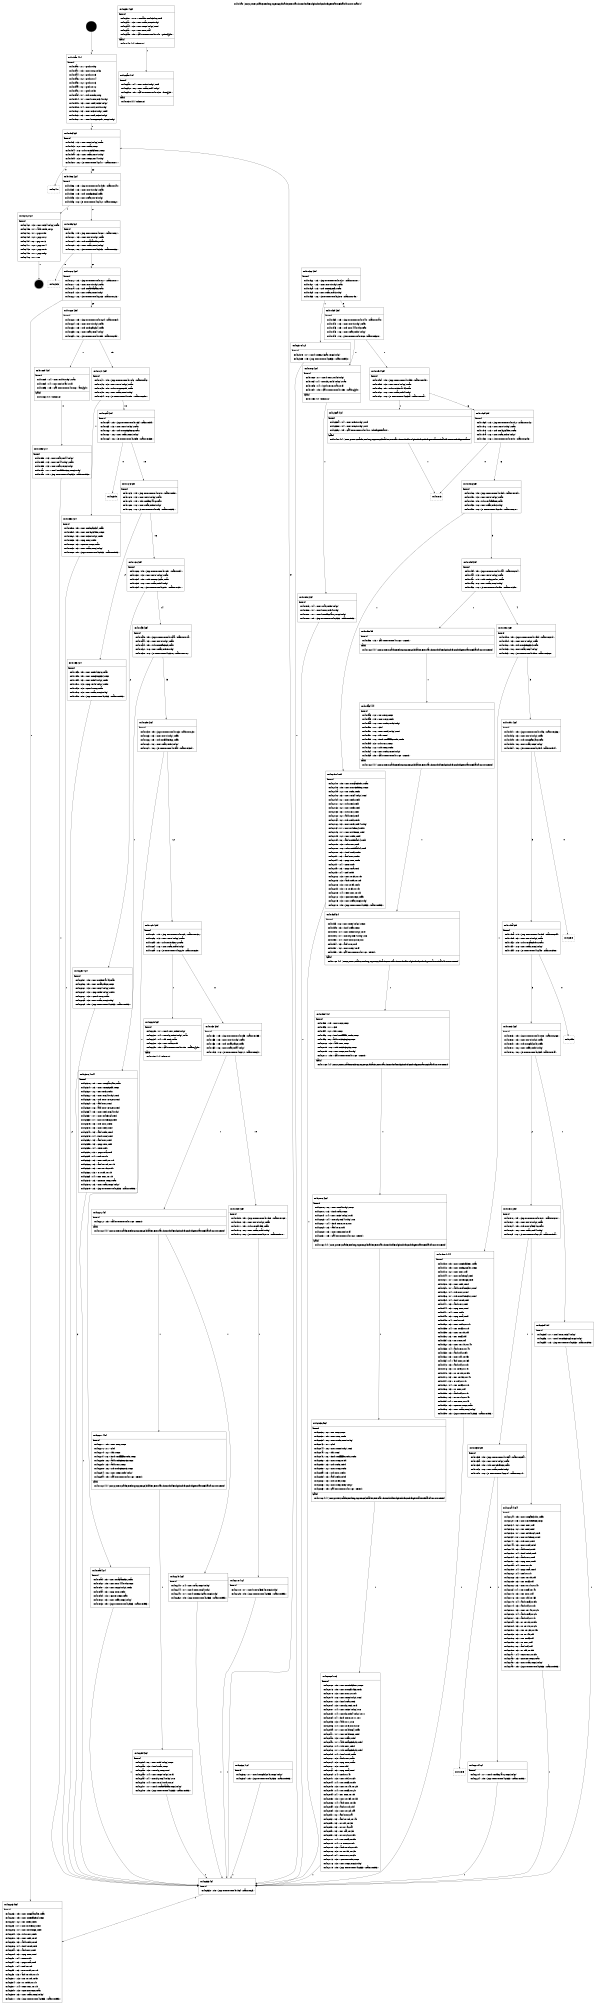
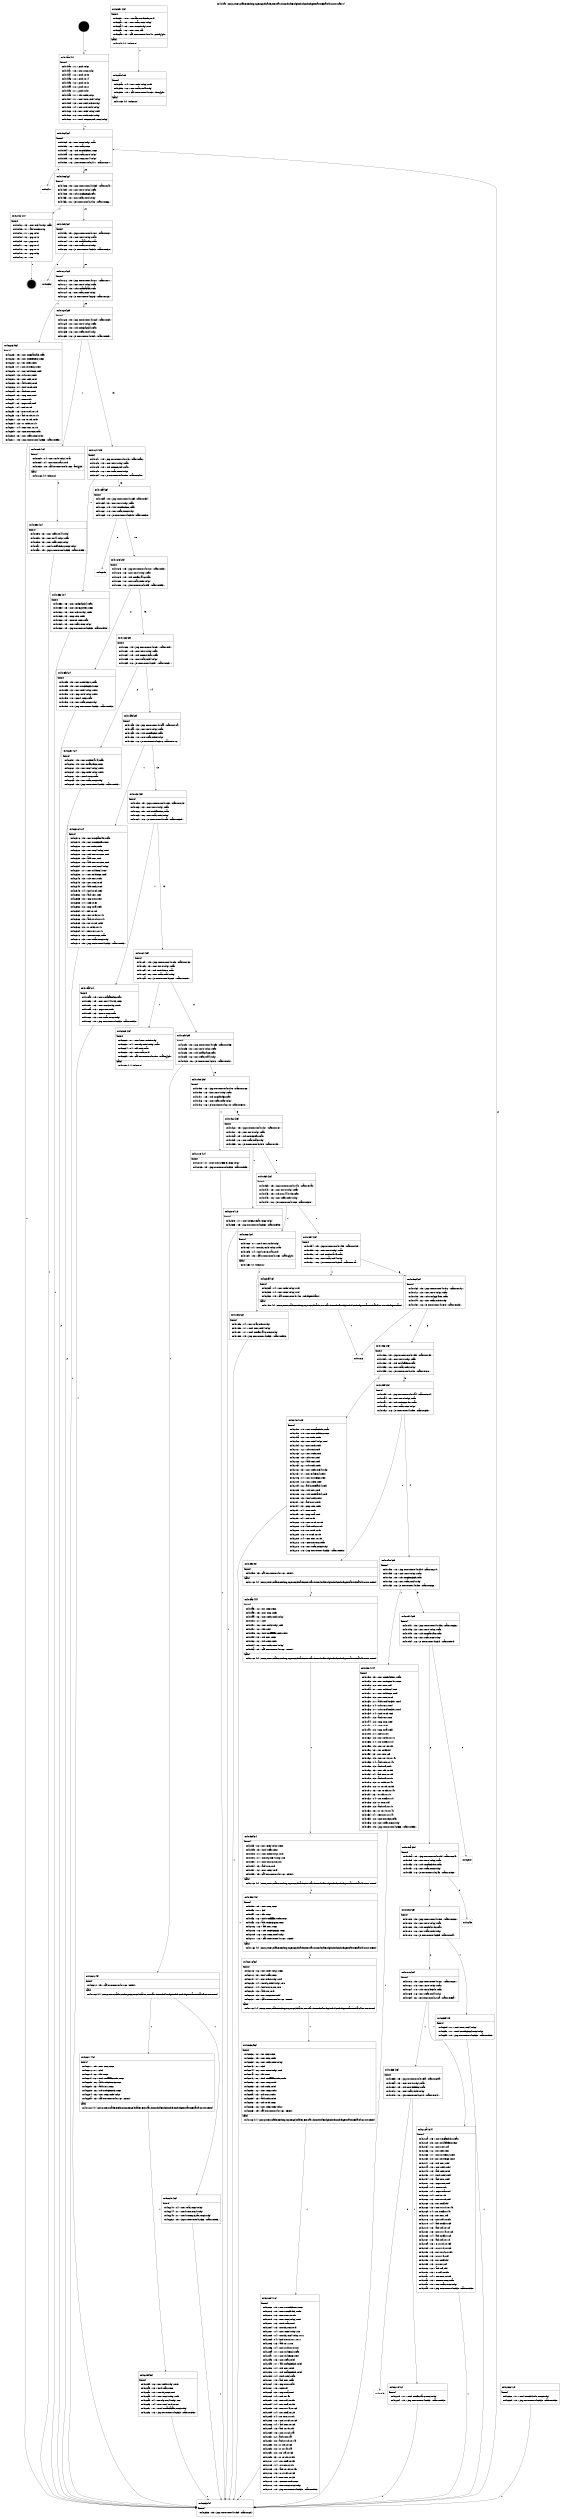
none -> (236, 1112)
(133, 1918) -> (26, 1546)
